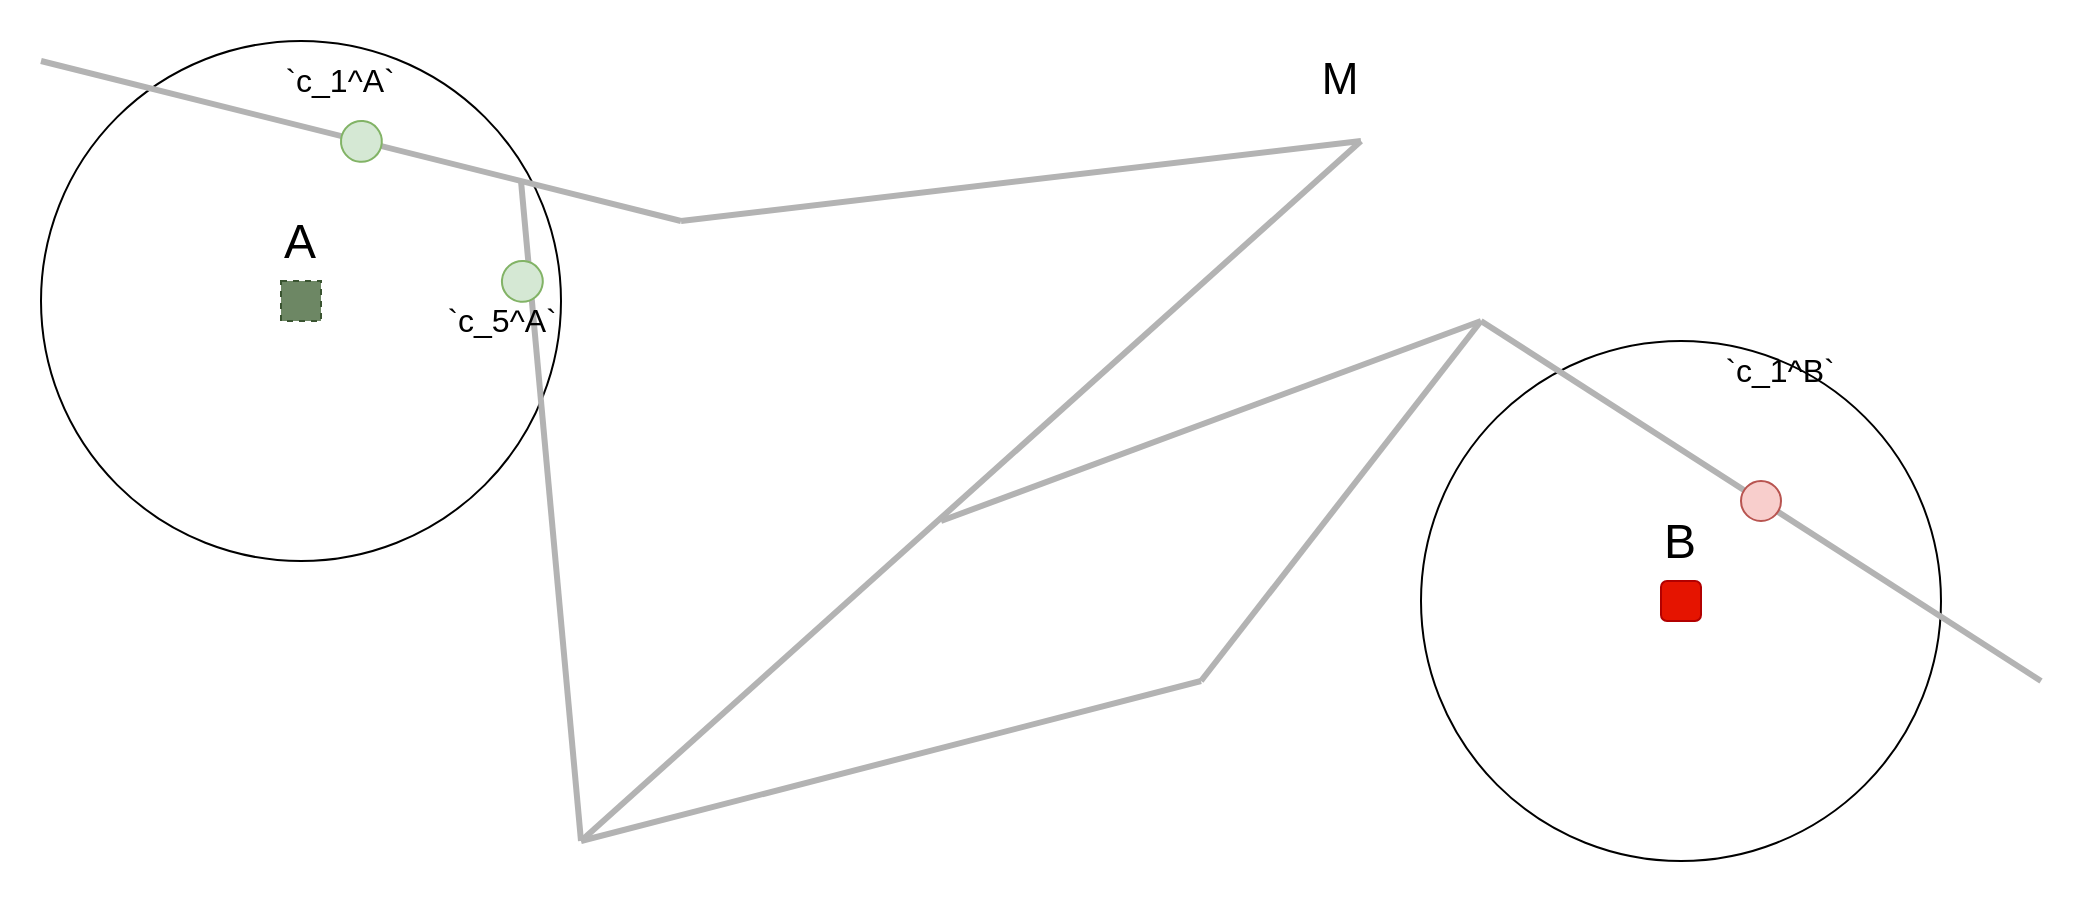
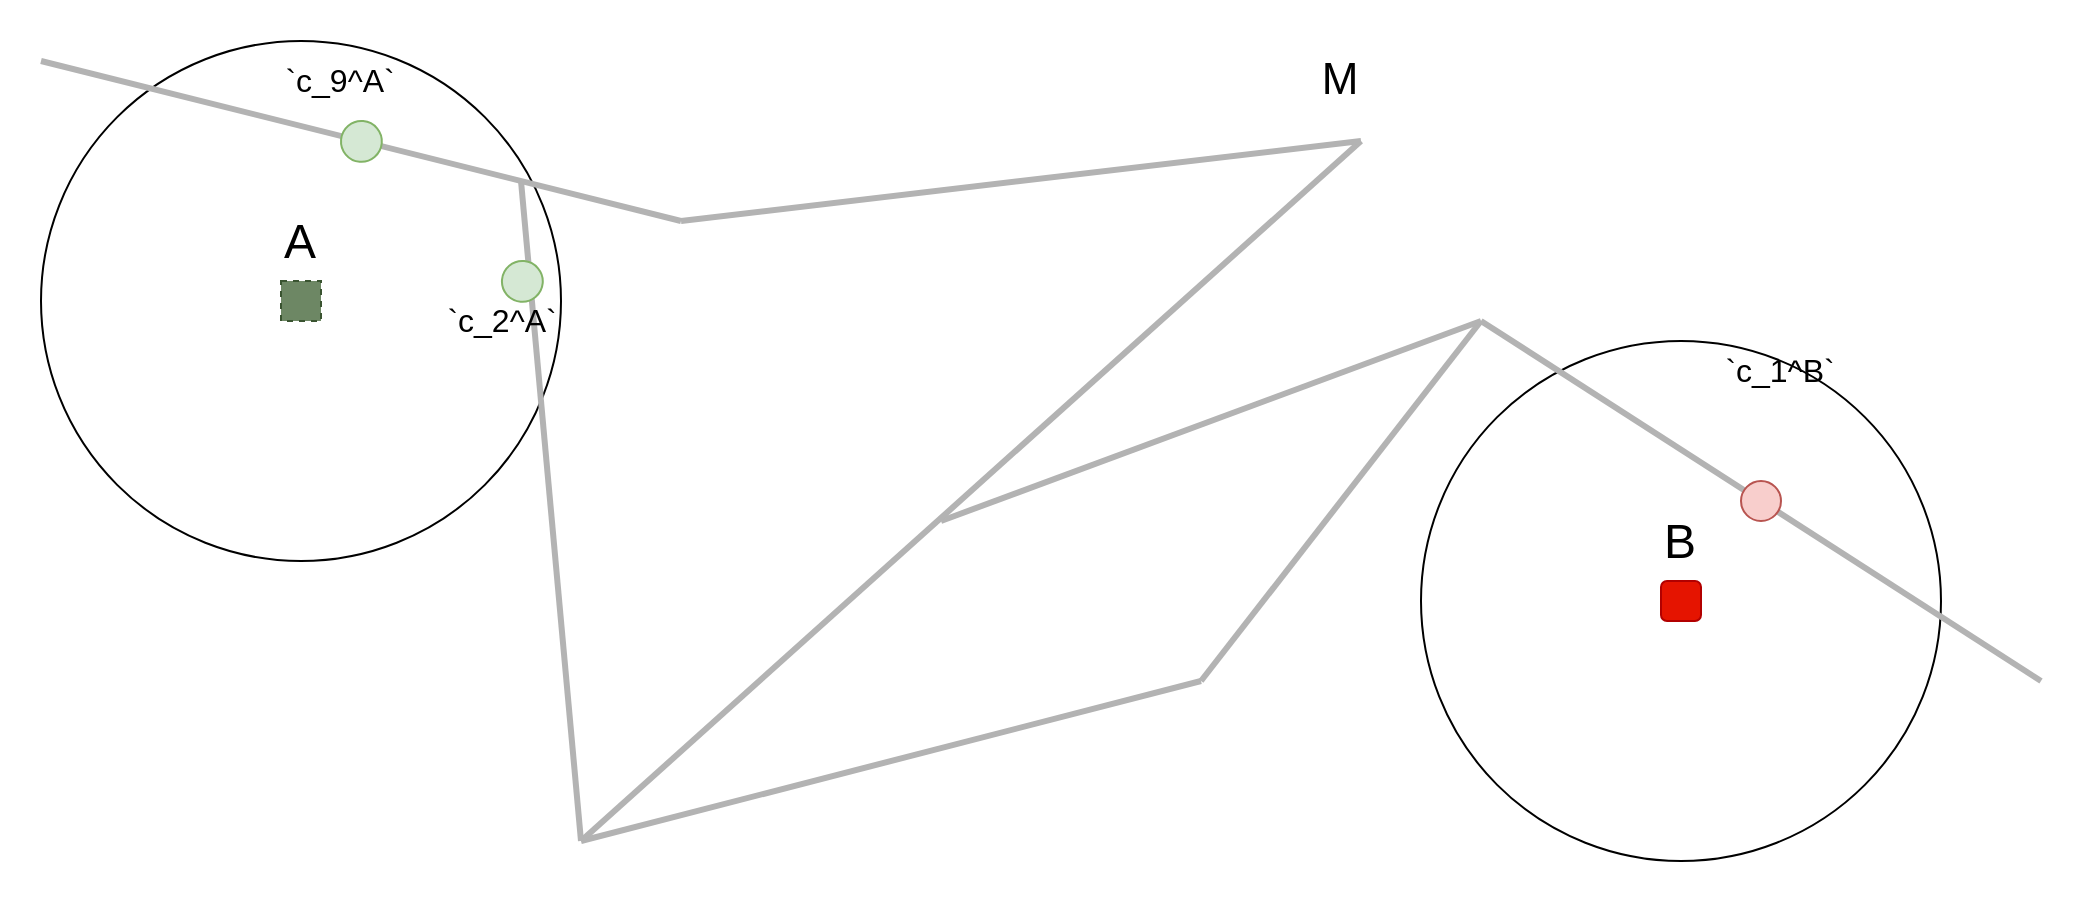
(341, 81) -> (341, 81)
(503, 321) -> (503, 321)
